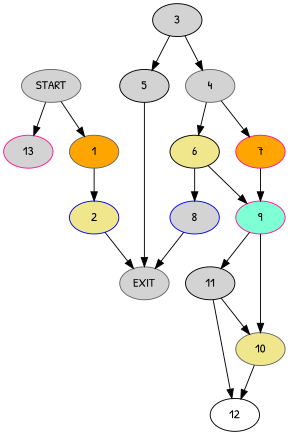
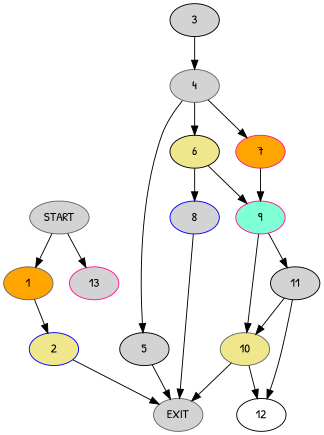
(163, 49) -> (146, 208)
none -> (215, 379)
